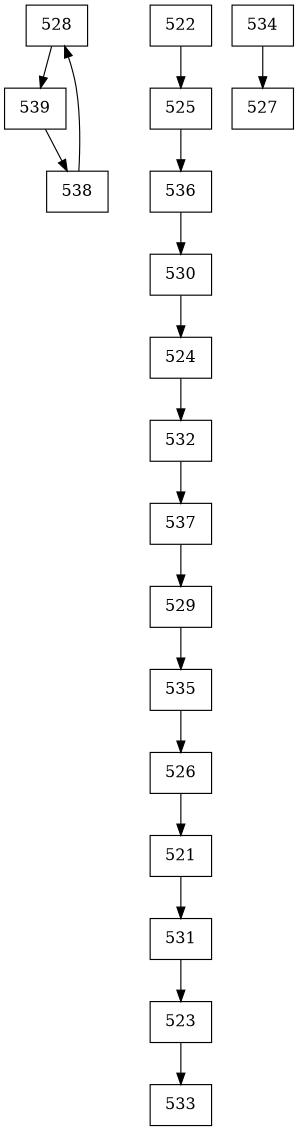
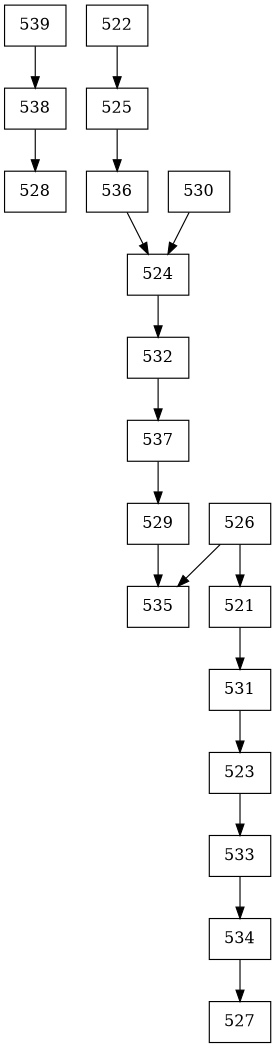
(48, 62) -> none
(181, 228) -> (135, 228)
(181, 726) -> (203, 561)
none -> (240, 892)
